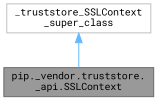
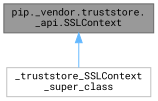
(79, 55) -> (79, 55)
